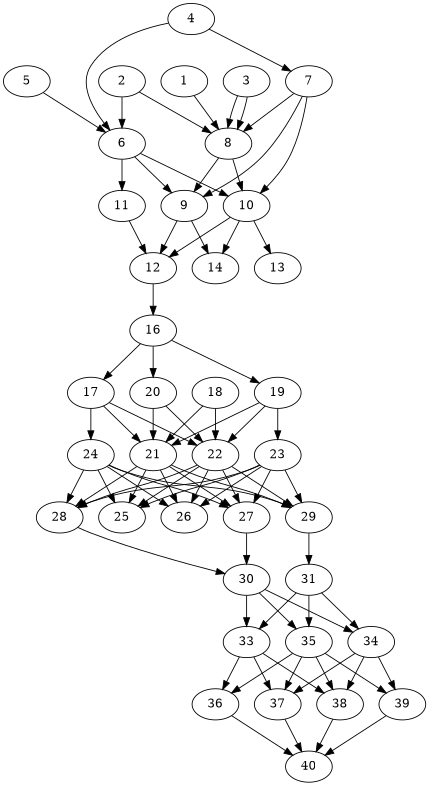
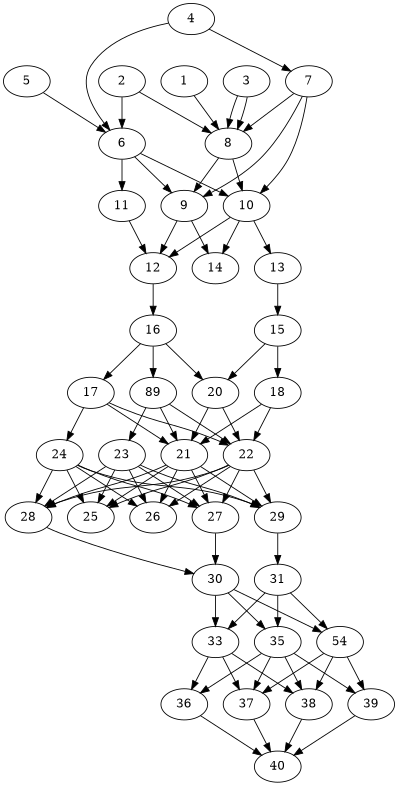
none -> (278, 331)
(278, 393) -> (153, 393)
(371, 642) -> (340, 642)
